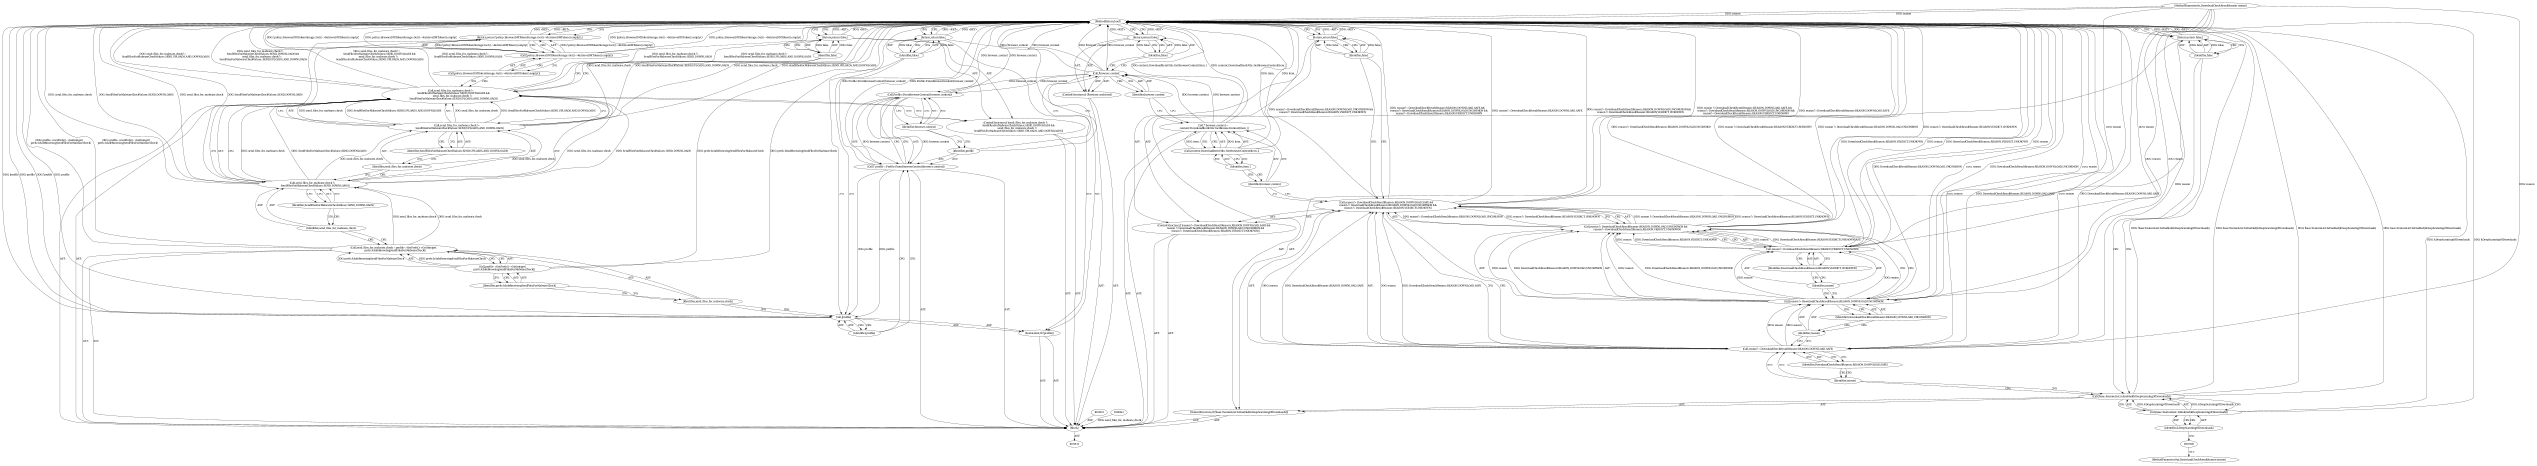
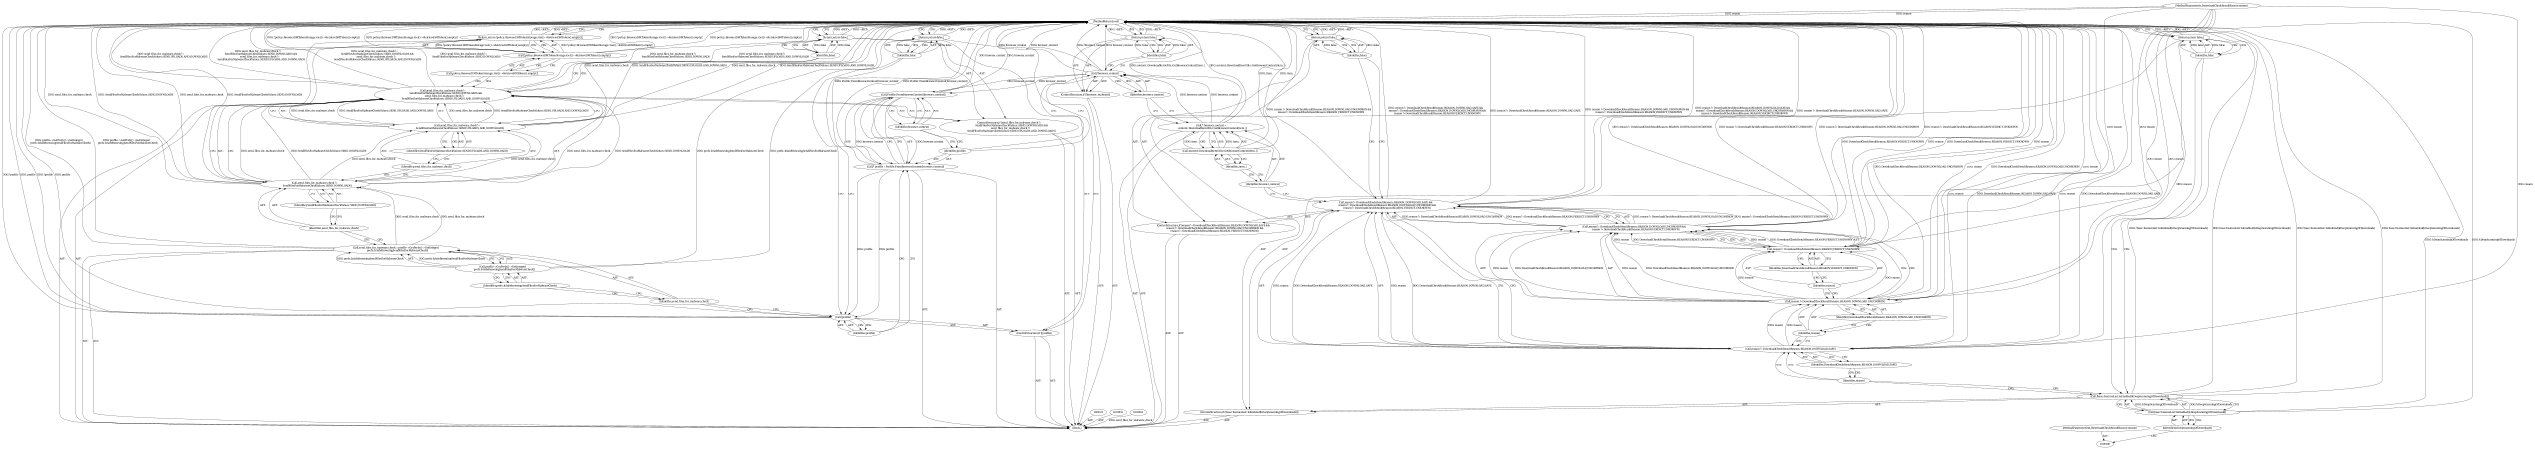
(1039, 333) -> (1034, 333)
(1074, 435) -> (1098, 419)
(2189, 451) -> (2102, 435)
